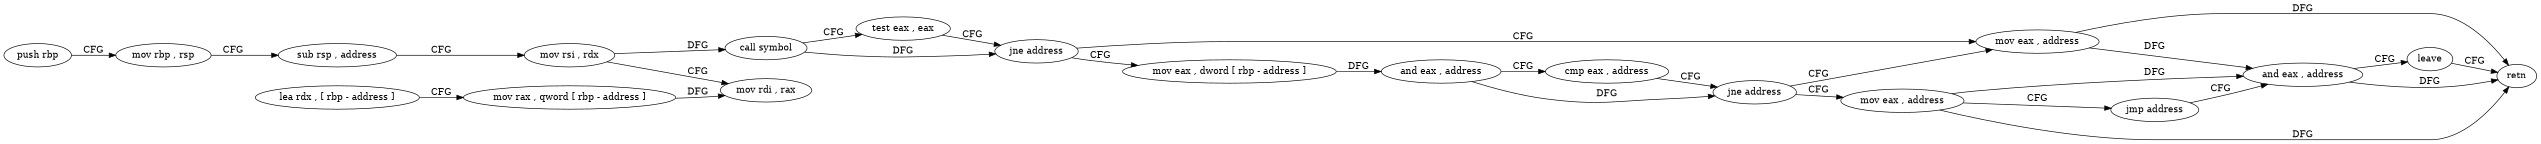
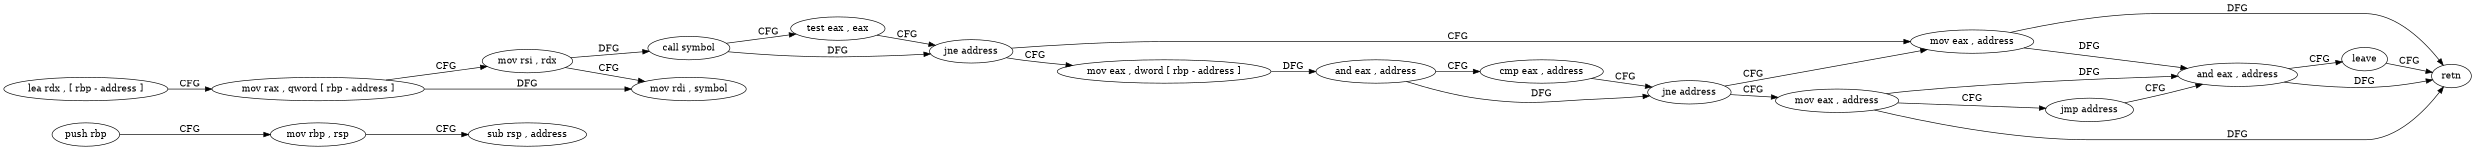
(457, 55) -> (433, 74)
(766, 90) -> (689, 89)
